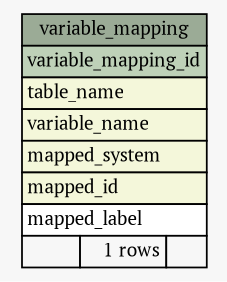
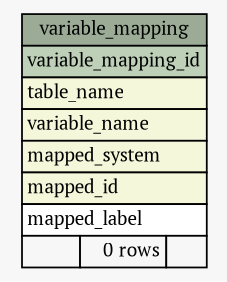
(132, 251) -> (132, 251)
